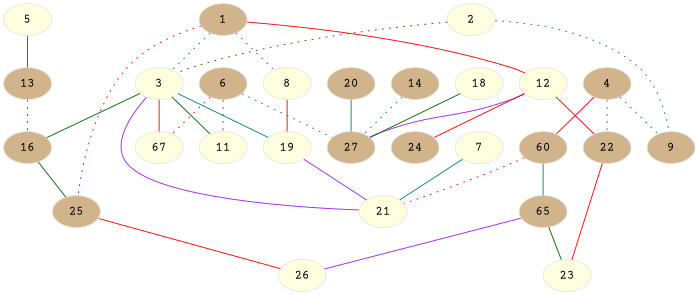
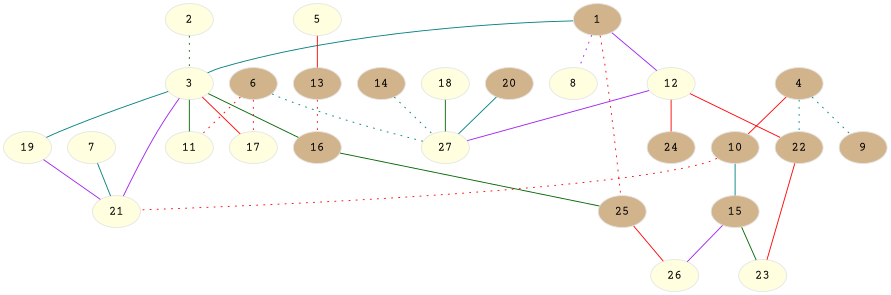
(388, 39) -> (634, 52)
(605, 45) -> none
(191, 51) -> (388, 35)
(287, 109) -> none
(159, 148) -> (253, 148)
(351, 148) -> (445, 148)
(543, 148) -> (735, 148)
(543, 212) -> (735, 212)
